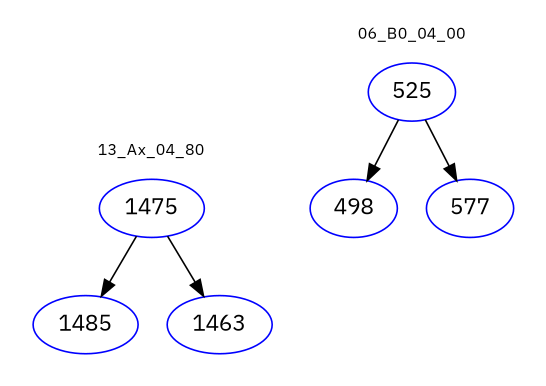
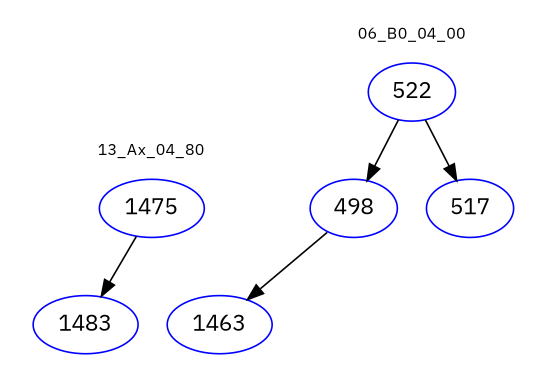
(412, 92) -> (412, 92)
(470, 208) -> (470, 208)
(181, 259) -> (294, 261)
(86, 325) -> (86, 325)
